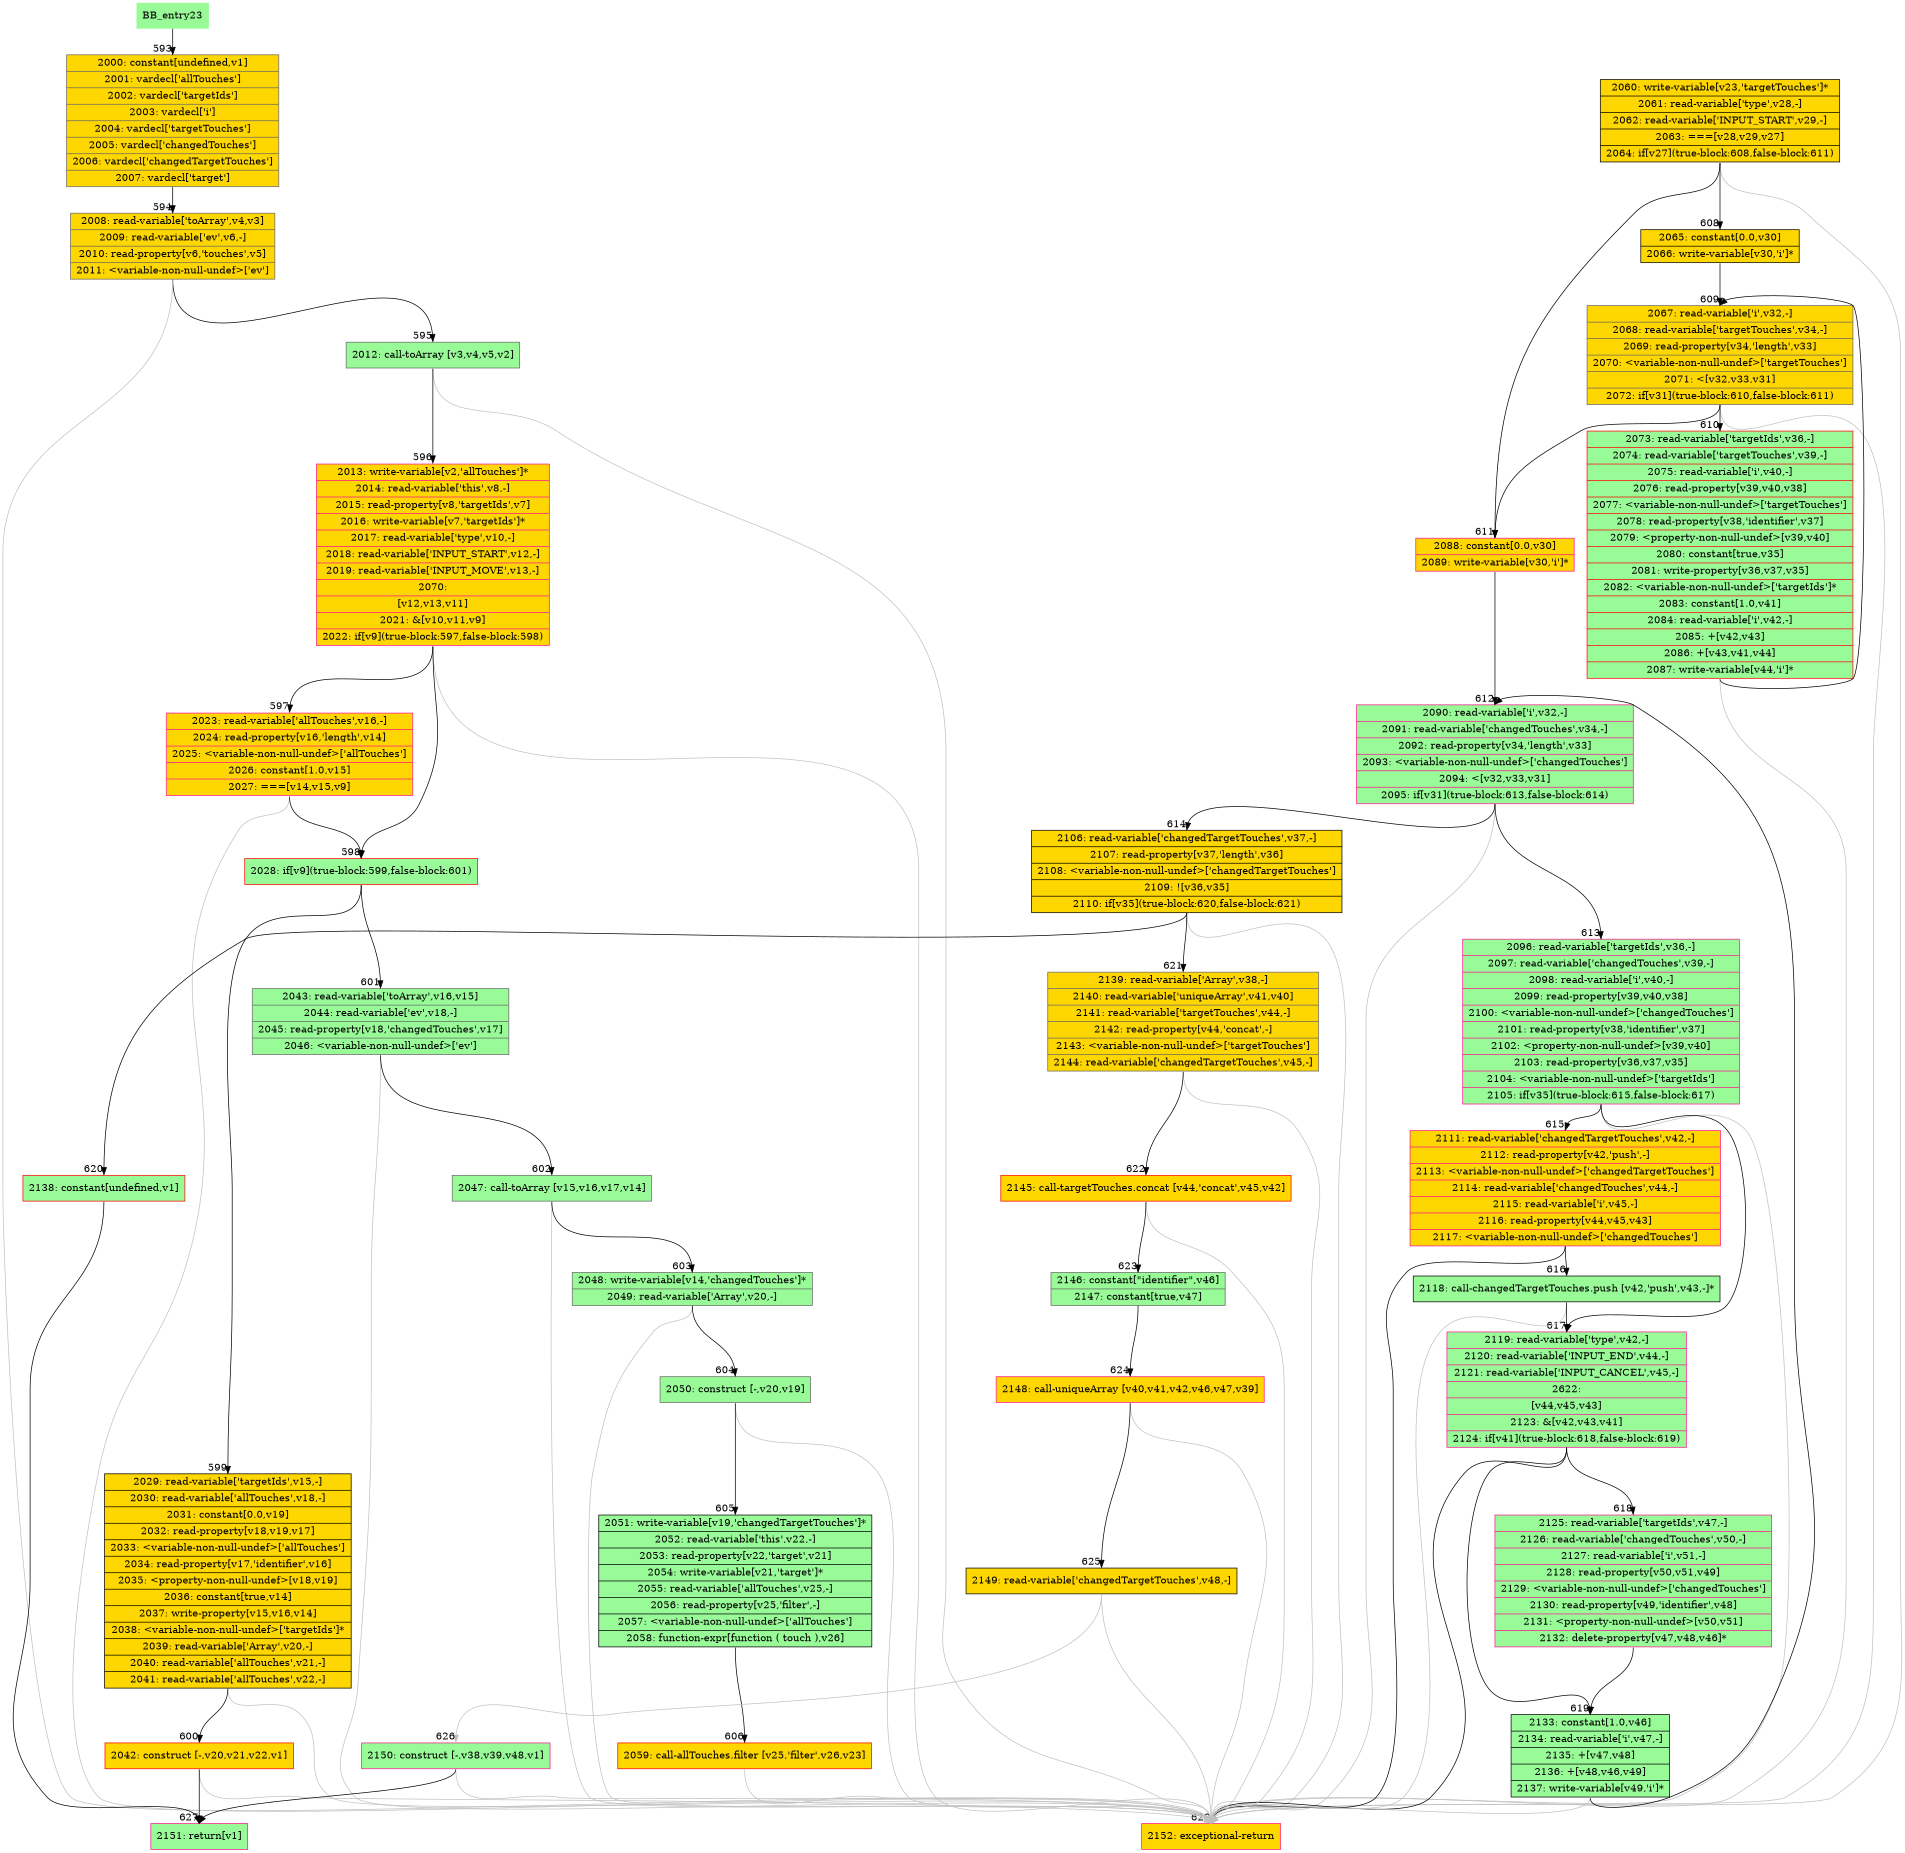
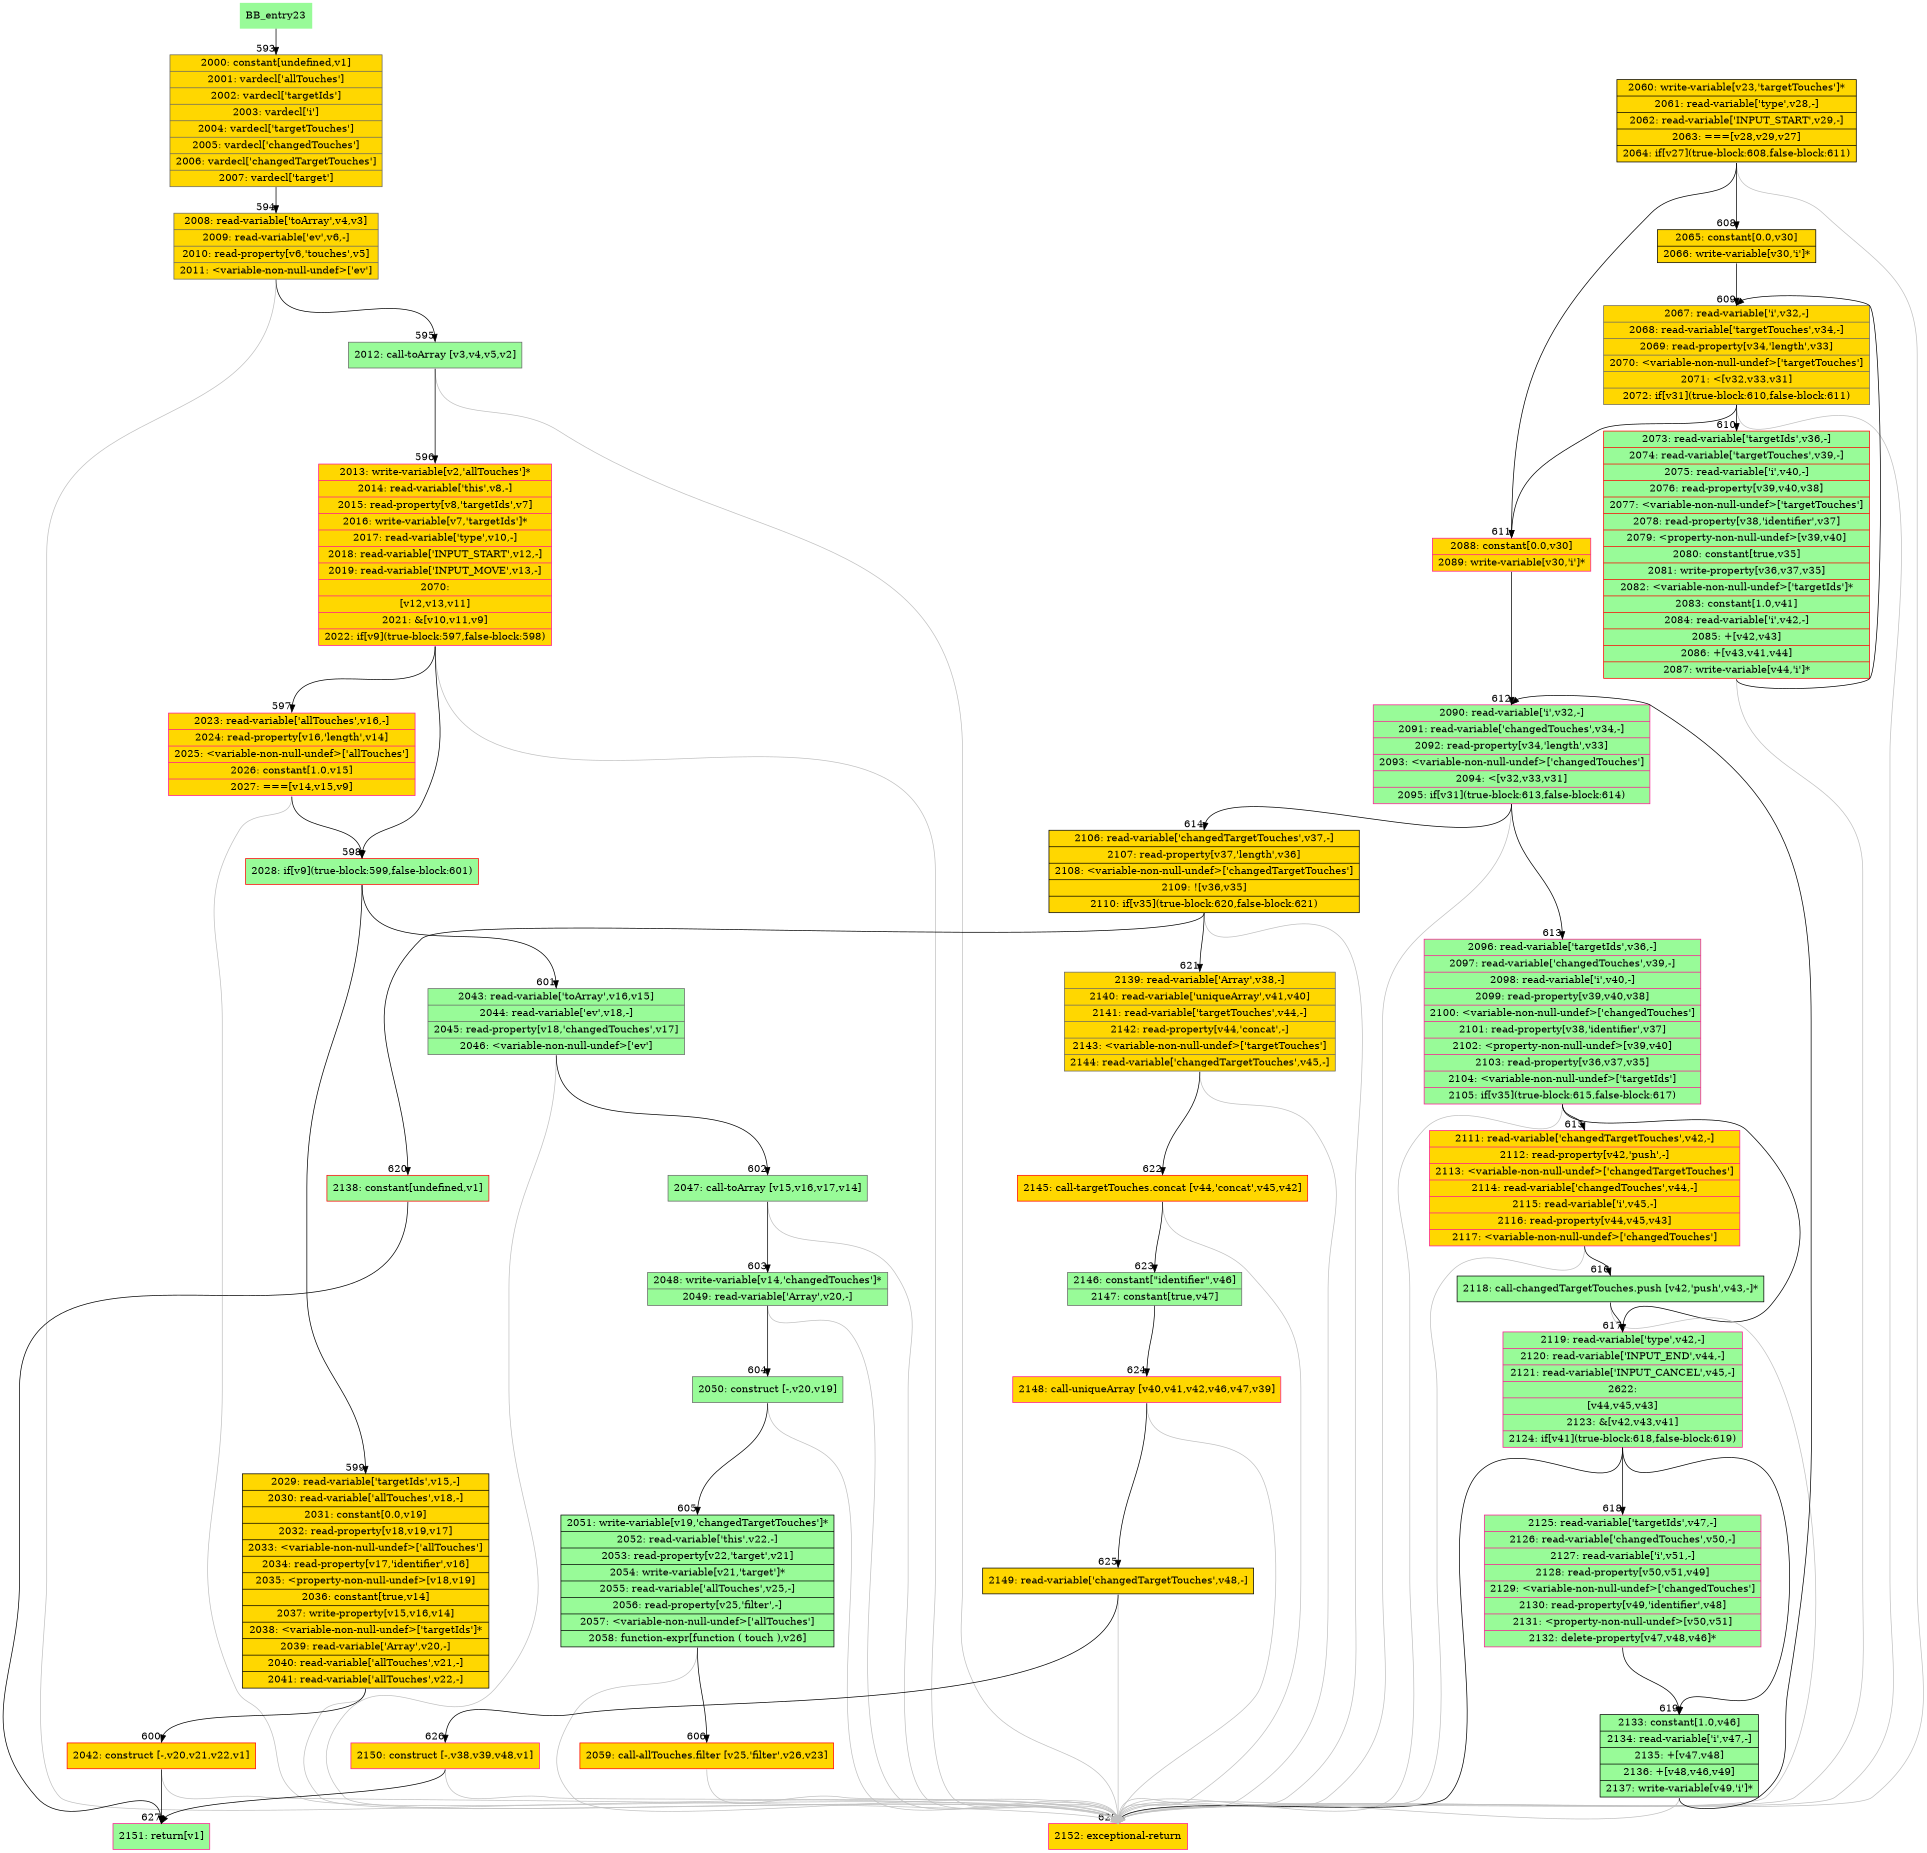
(1393, 1533) -> (1438, 1607)
(788, 1701) -> (793, 1701)
(456, 1756) -> (445, 1756)
none -> (683, 1811)
